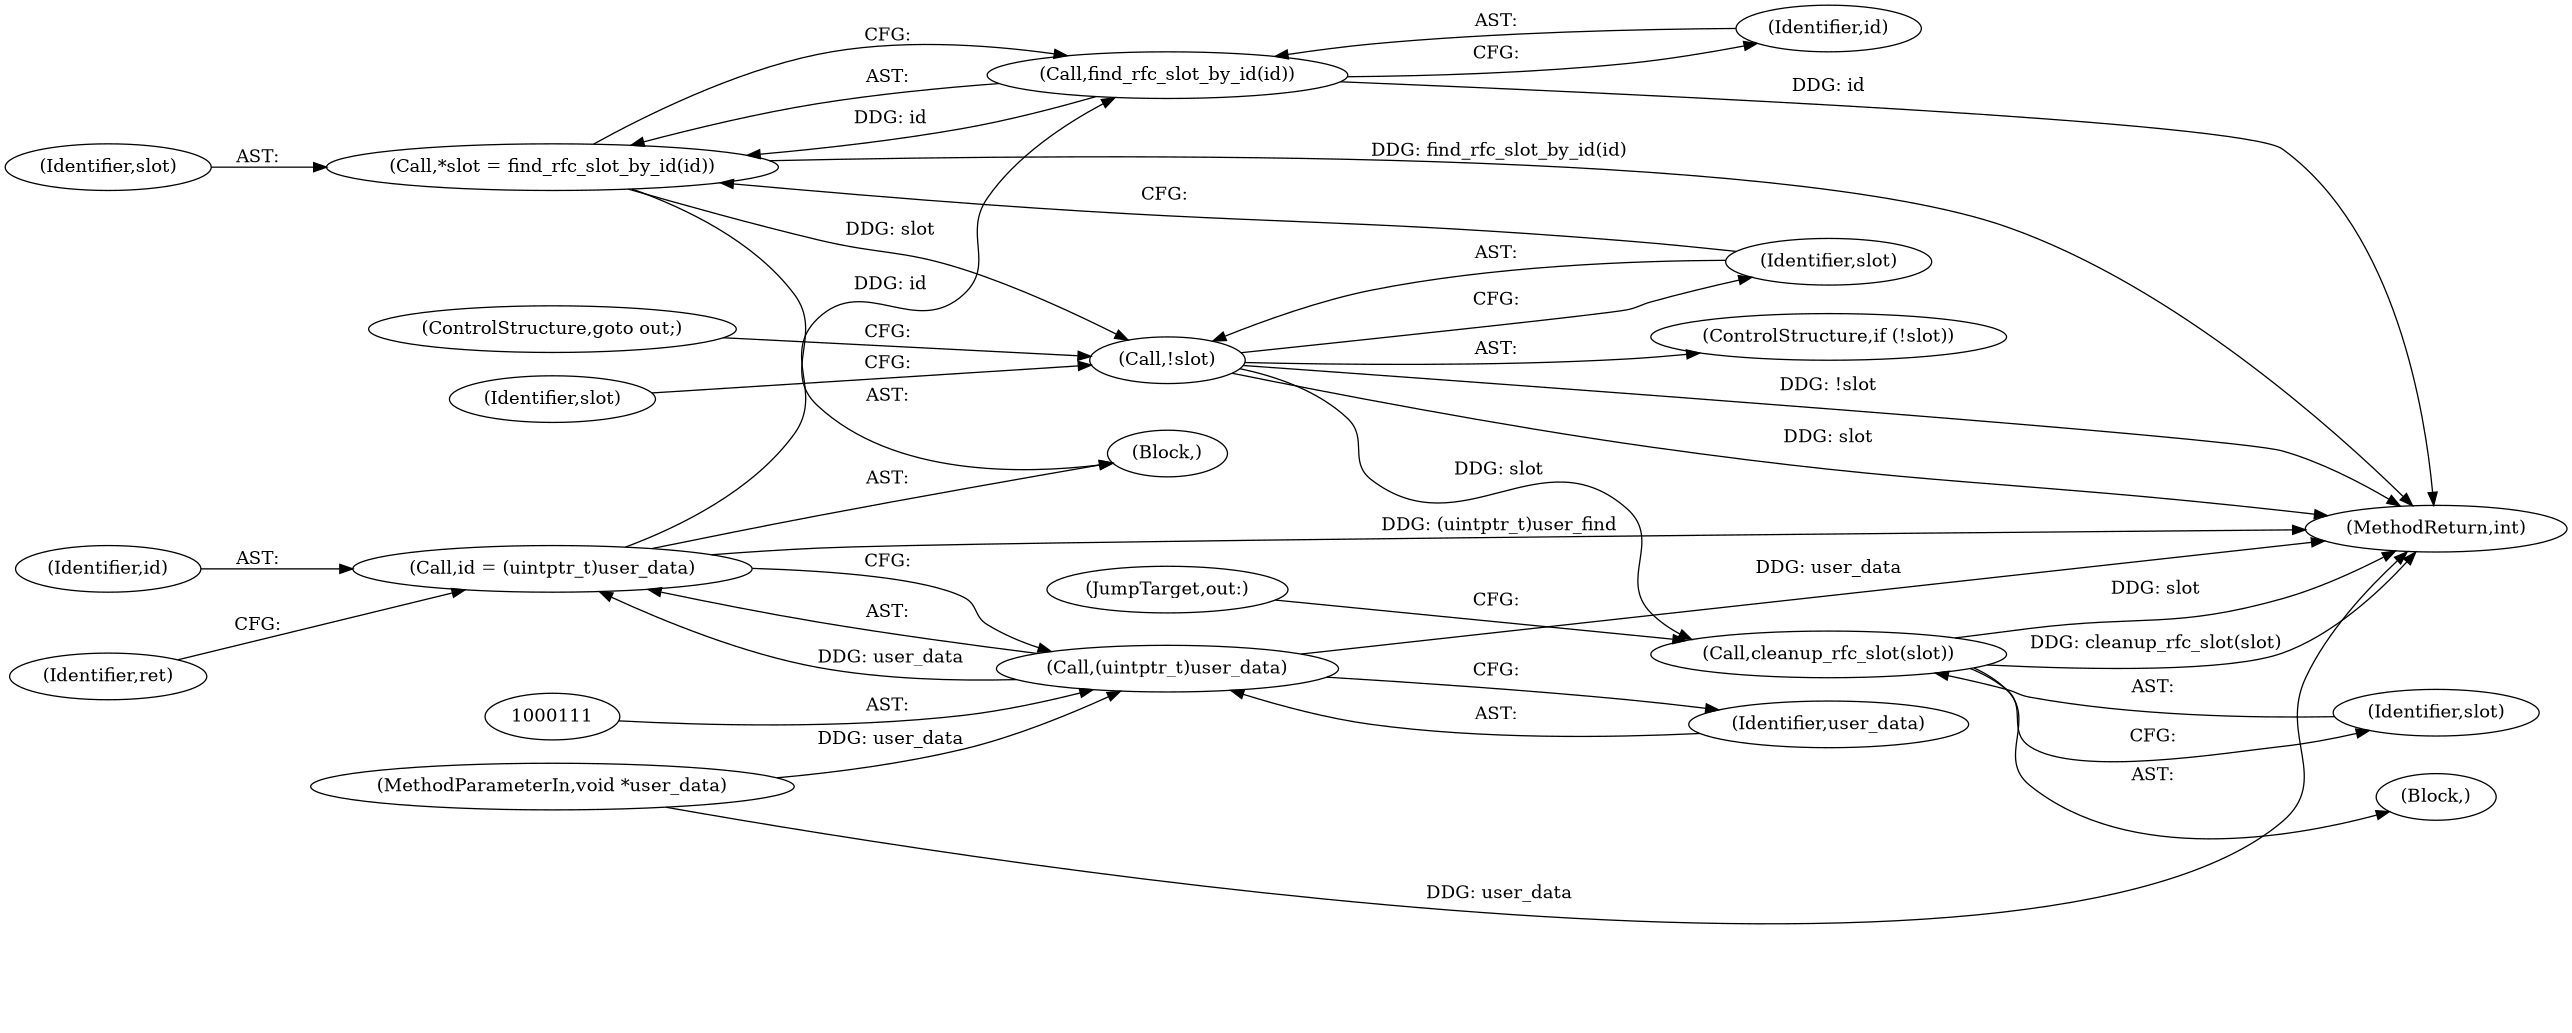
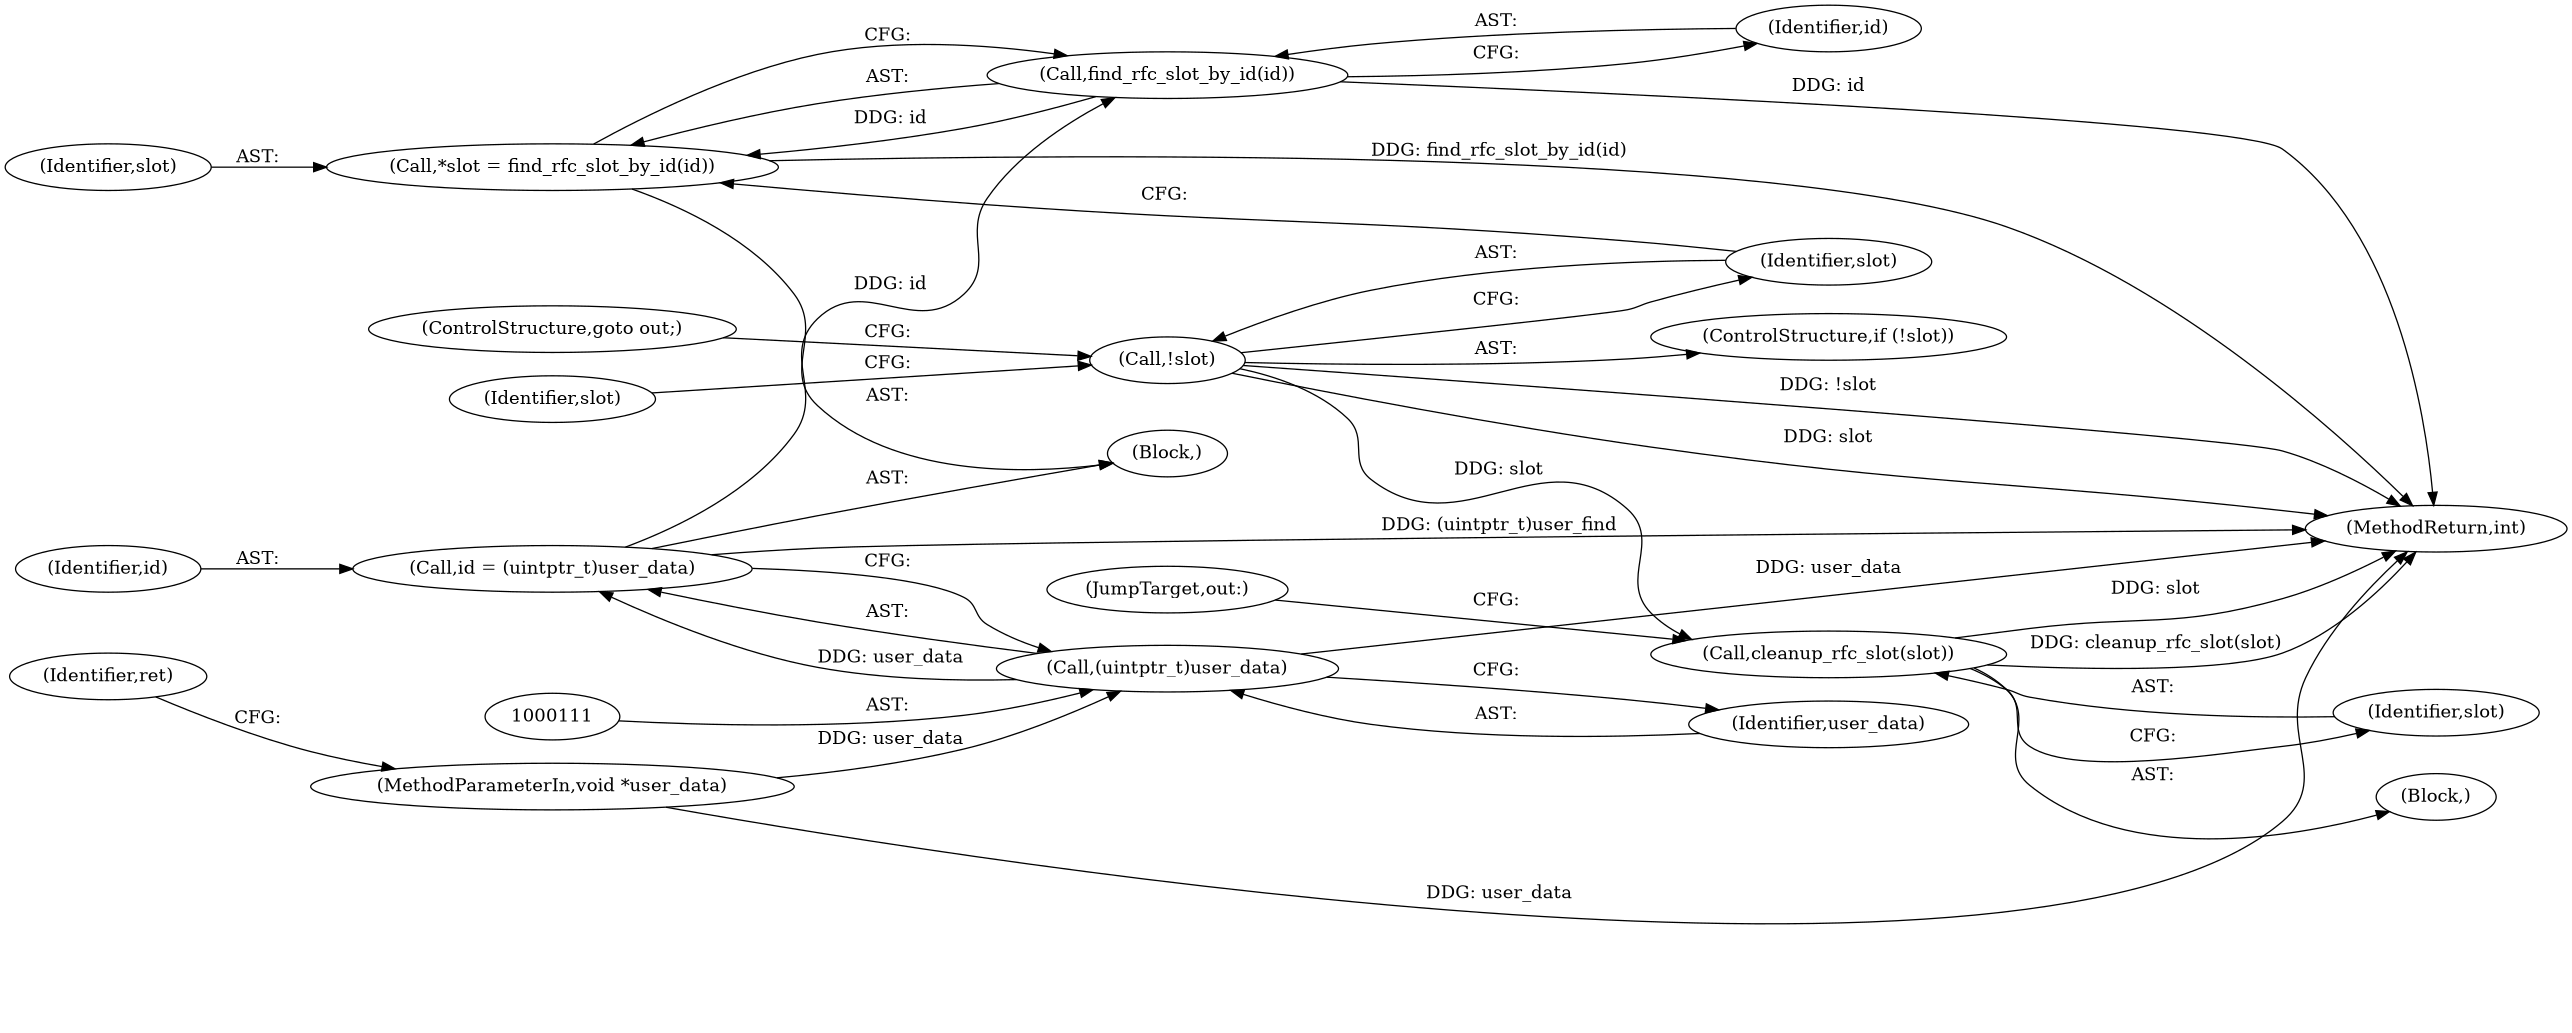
(876, 251) -> none
(315, 626) -> (267, 739)
